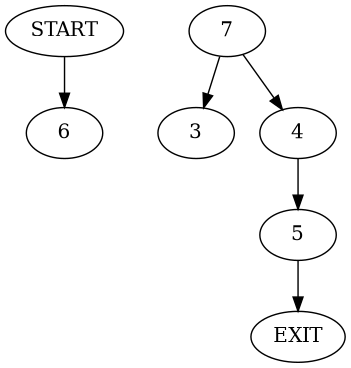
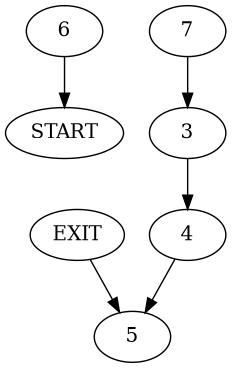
(65, 75) -> (65, 75)
(258, 76) -> (188, 177)
(298, 279) -> (101, 280)
